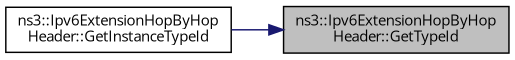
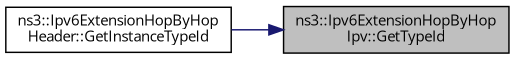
(396, 30) -> (396, 30)
